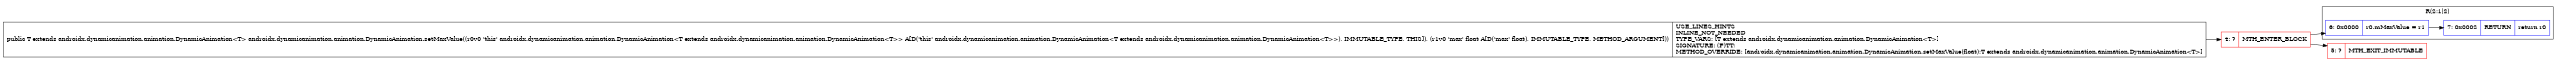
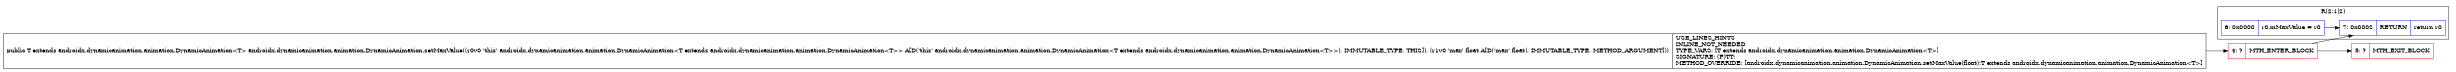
(2396, 28) -> (2291, 28)
(2316, 34) -> (2330, 40)
(2386, 51) -> (2401, 51)
